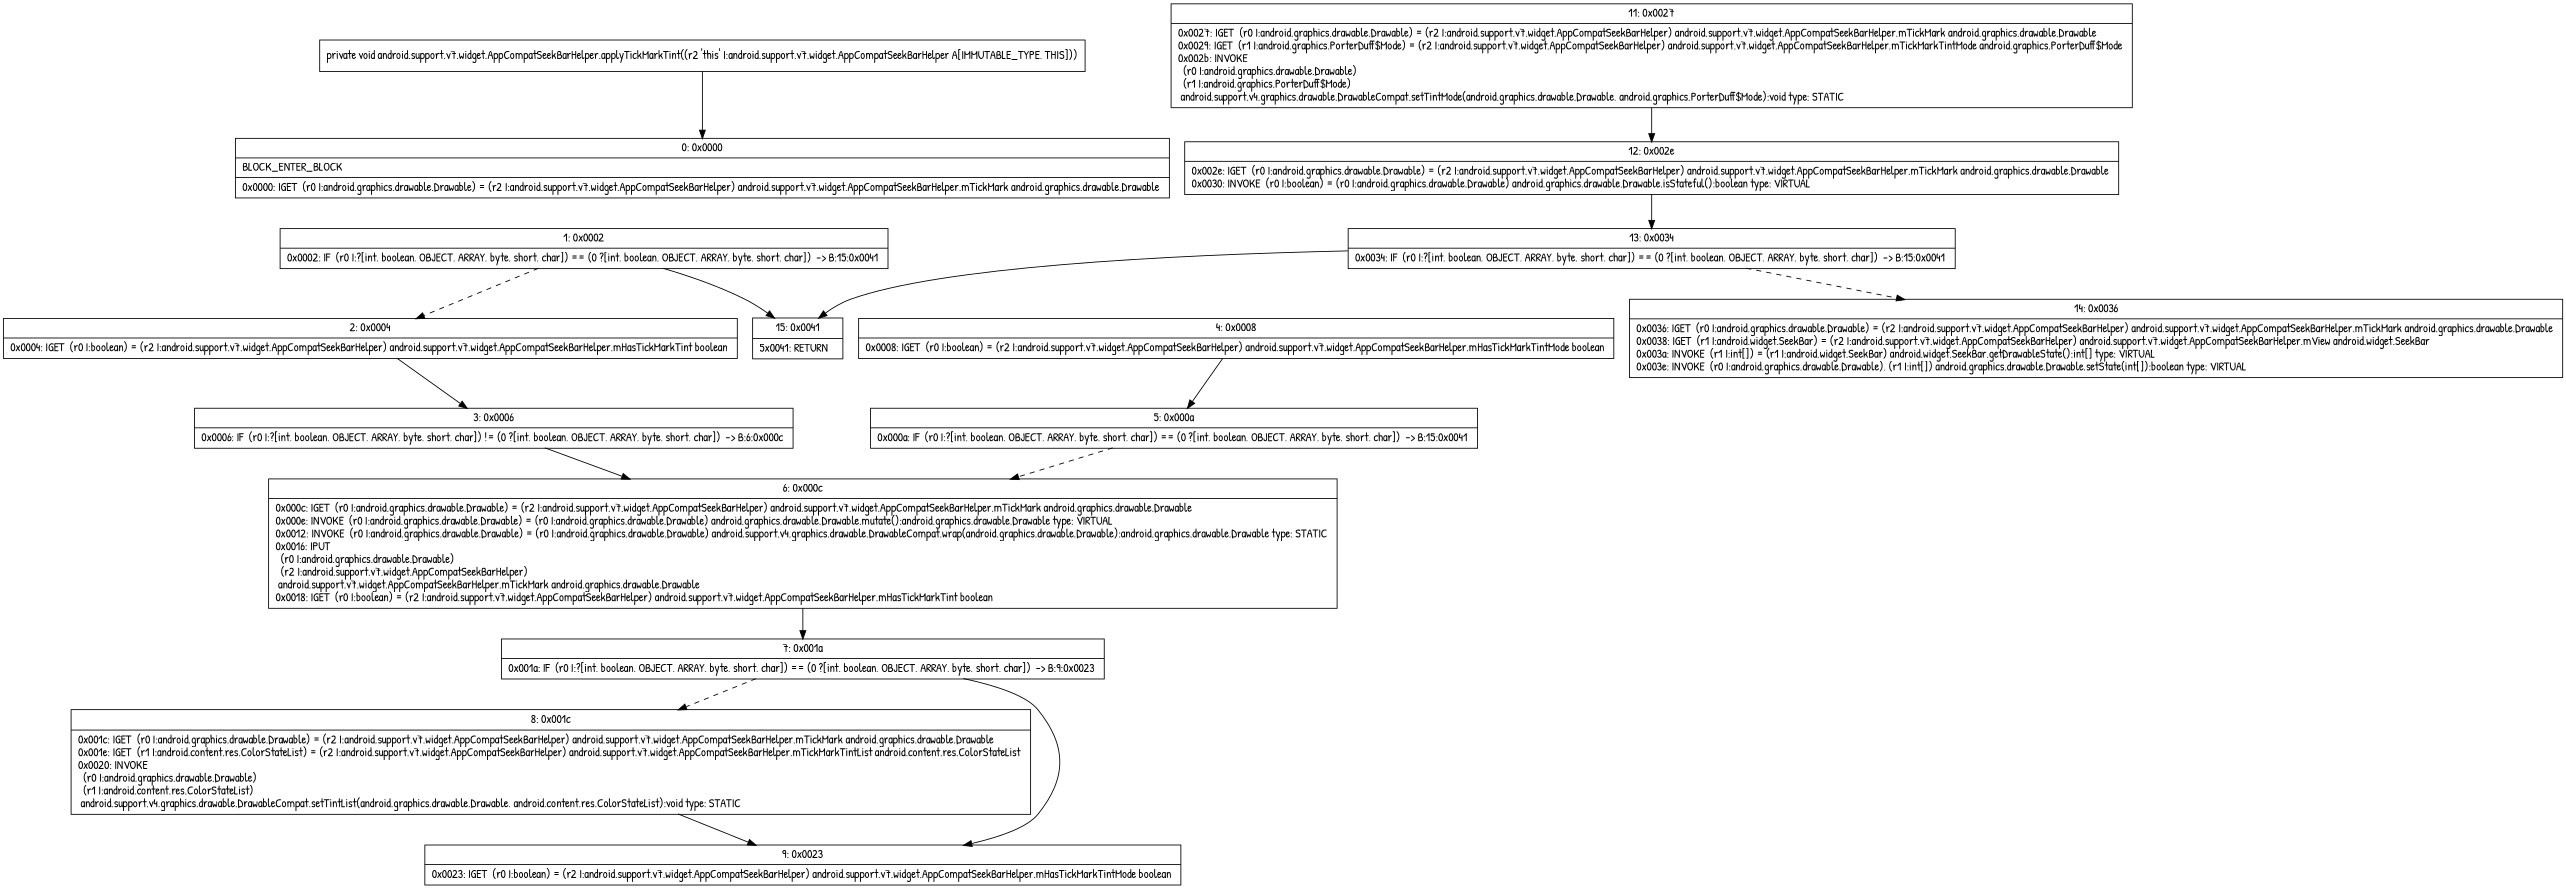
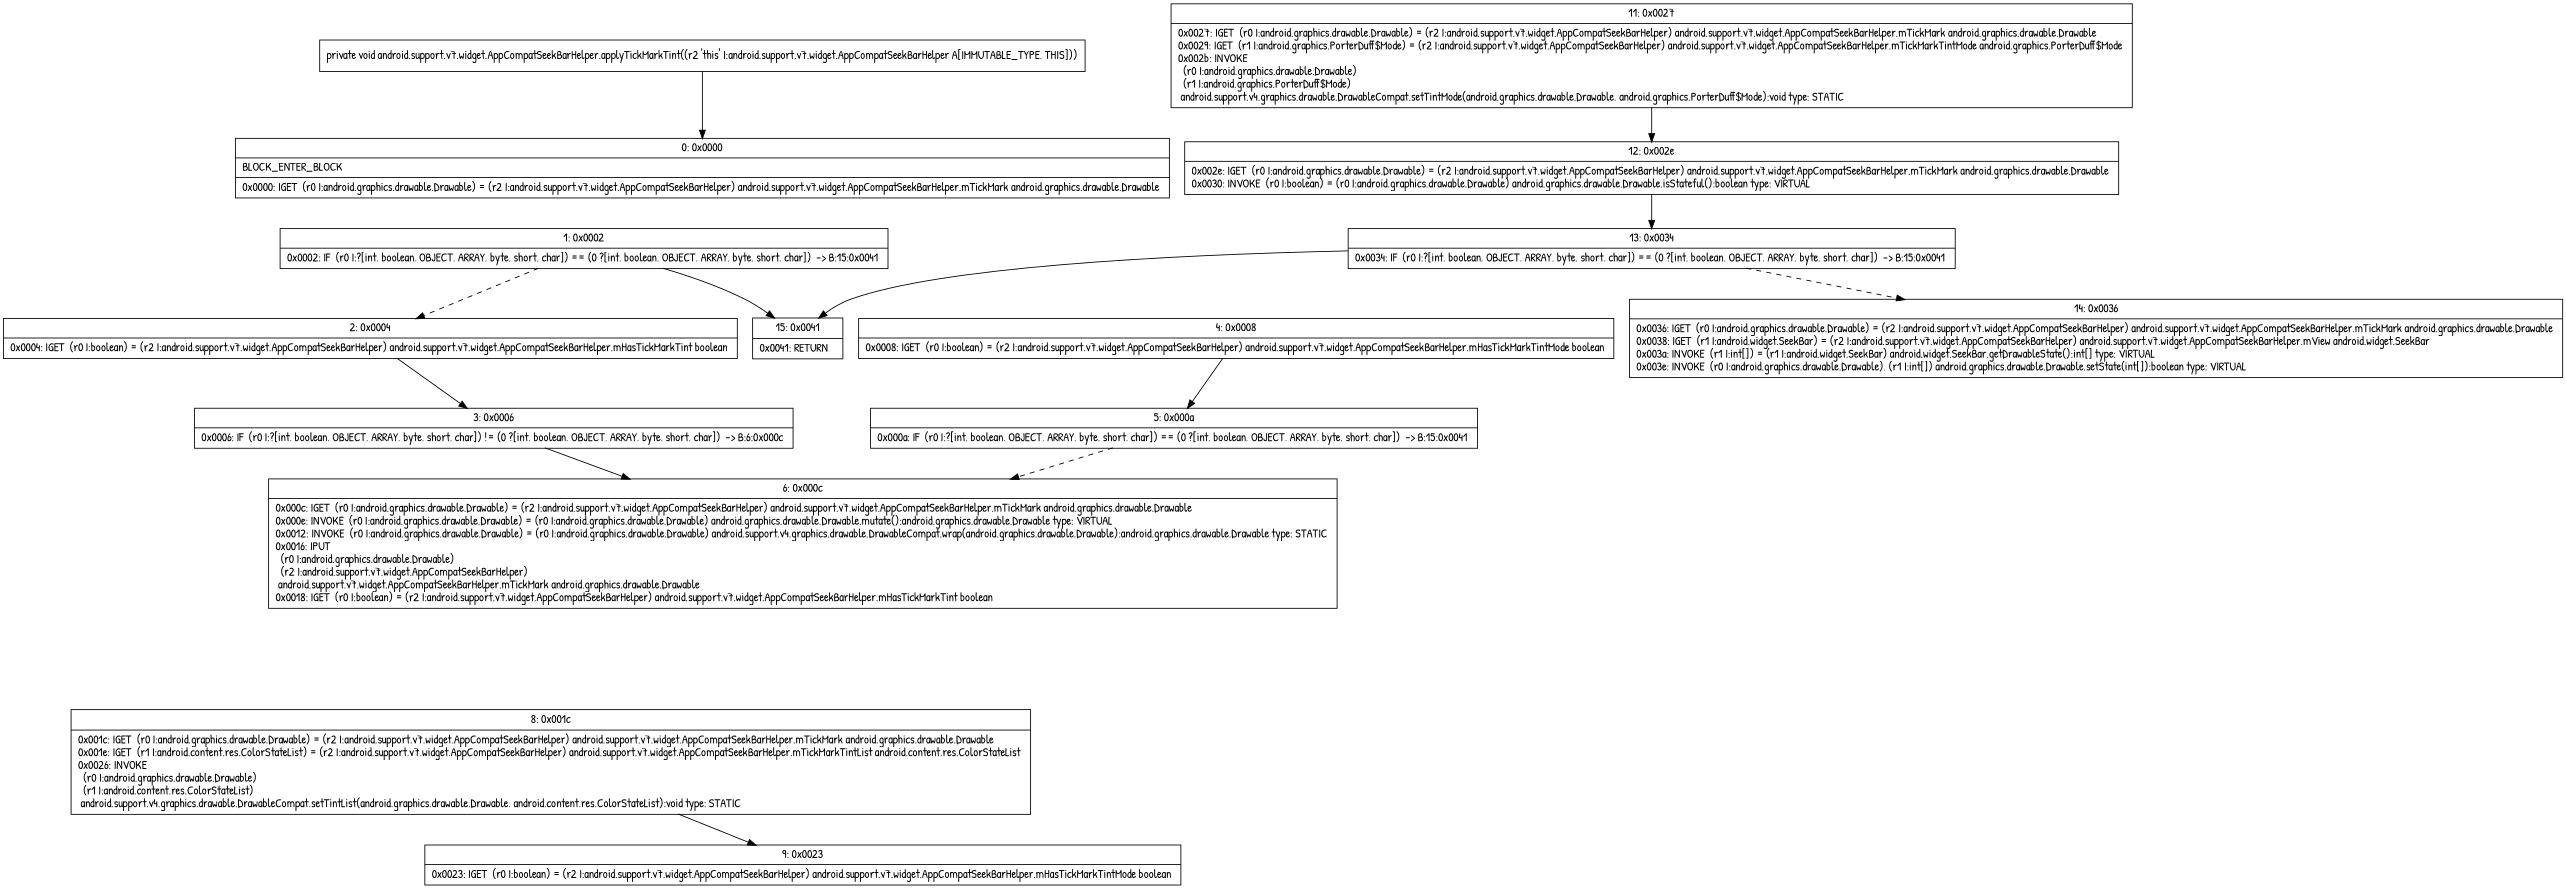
(798, 348) -> (798, 348)
(803, 659) -> none
(115, 765) -> (115, 765)
